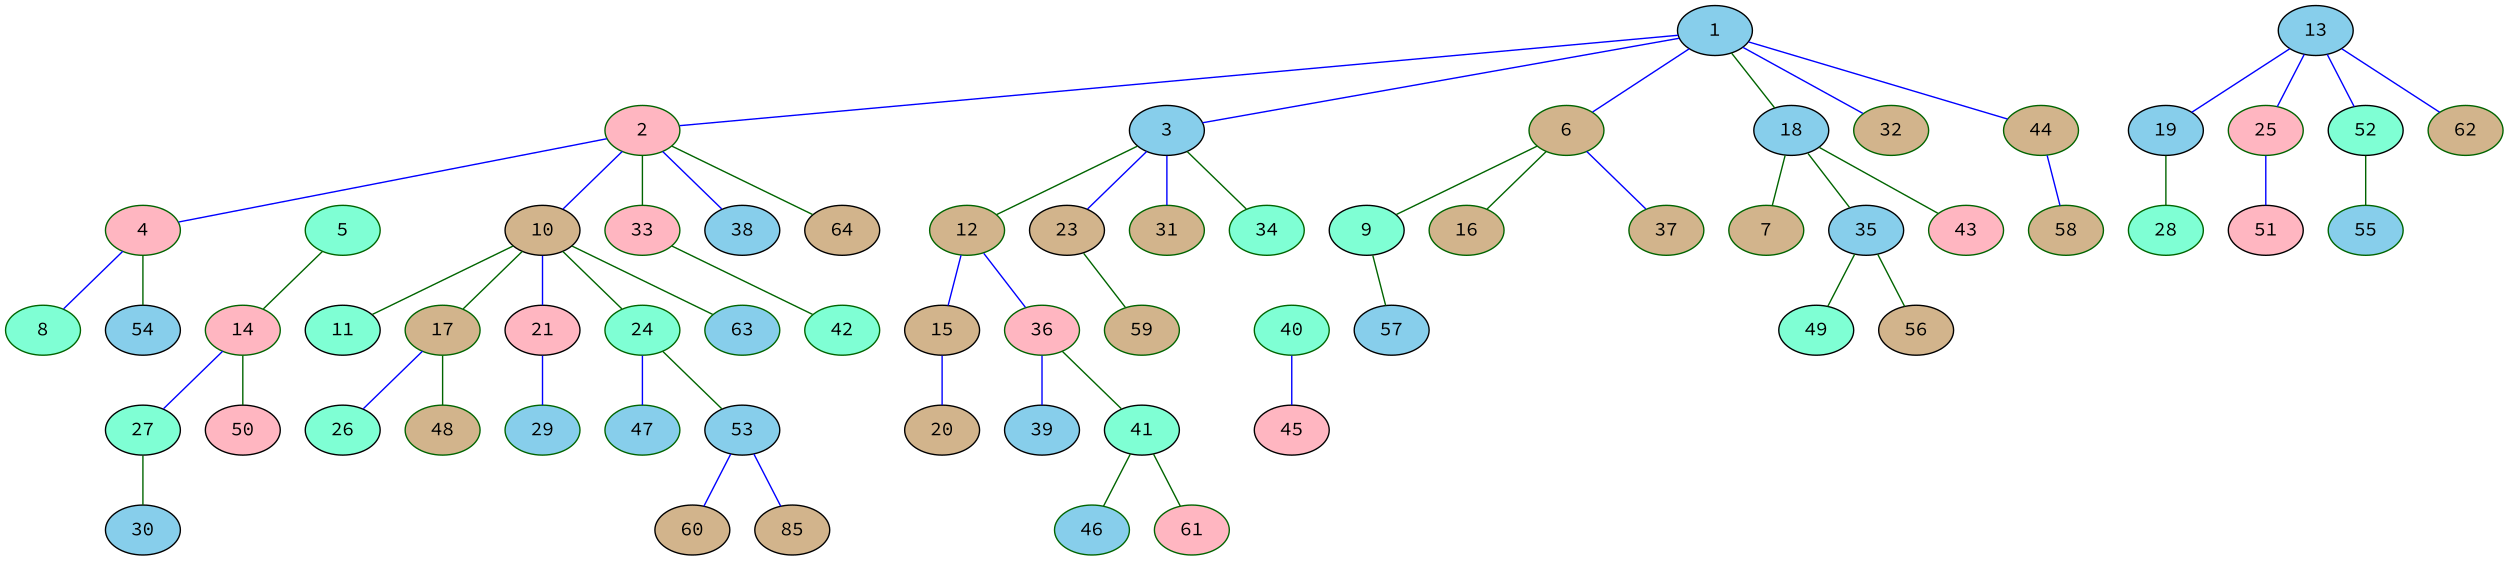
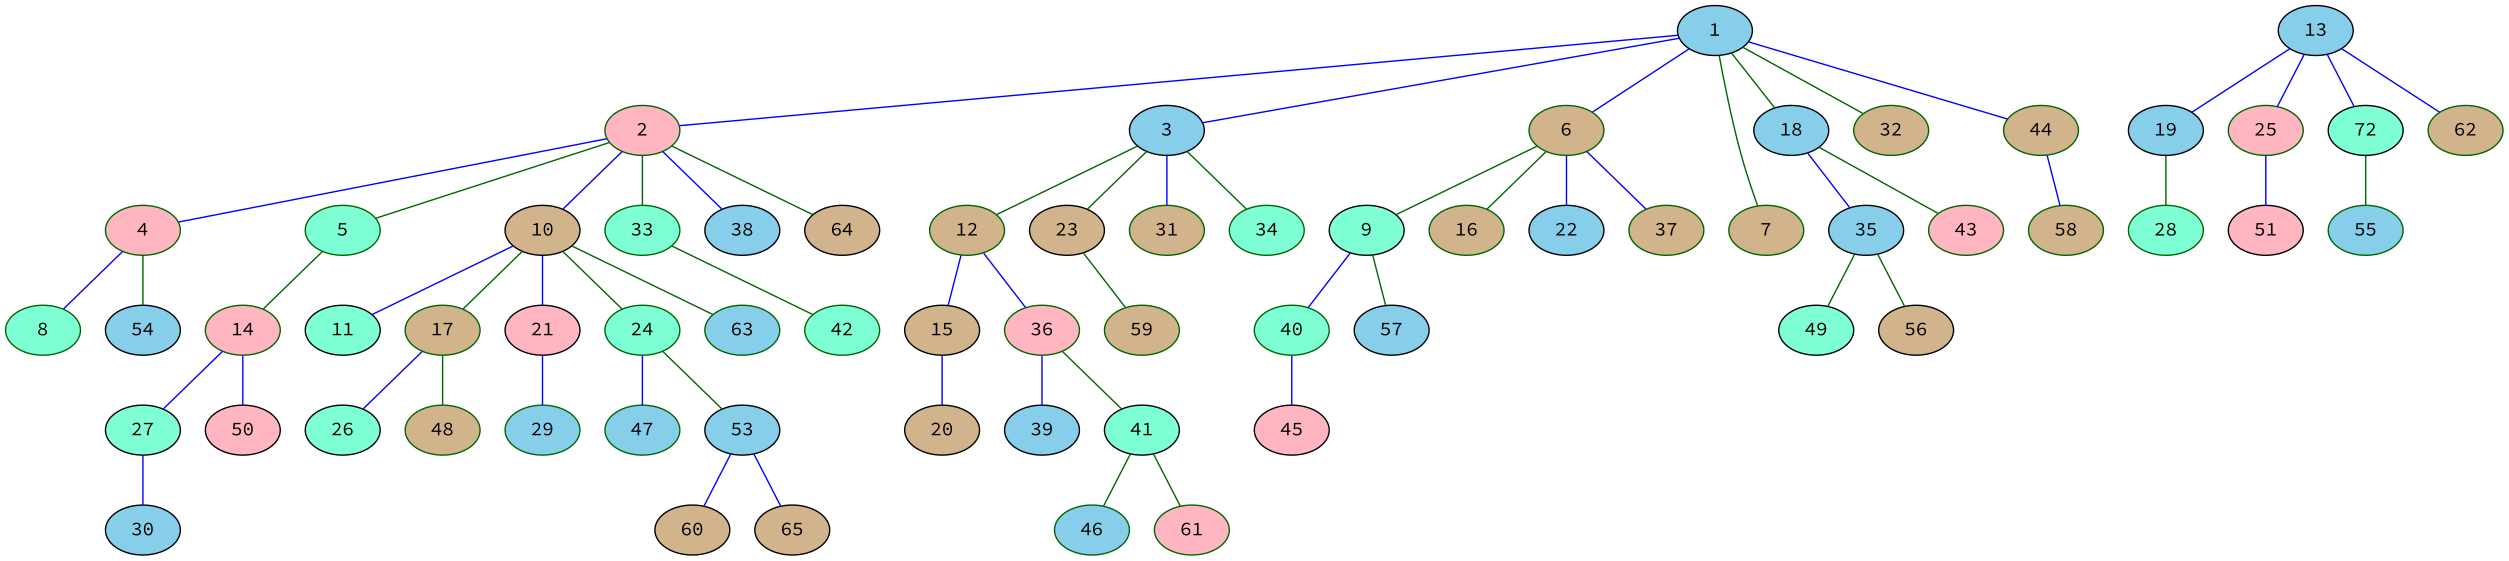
(1803, 80) -> (1803, 80)
(2366, 130) -> (2366, 130)
none -> (492, 180)
(1117, 180) -> (1117, 180)
(1779, 180) -> (1735, 132)
(1829, 180) -> (1829, 180)
(642, 230) -> (642, 230)
none -> (1566, 230)
(443, 280) -> (443, 280)
none -> (1329, 280)
(243, 380) -> (243, 380)
(143, 480) -> (143, 480)
(792, 530) -> (792, 530)
